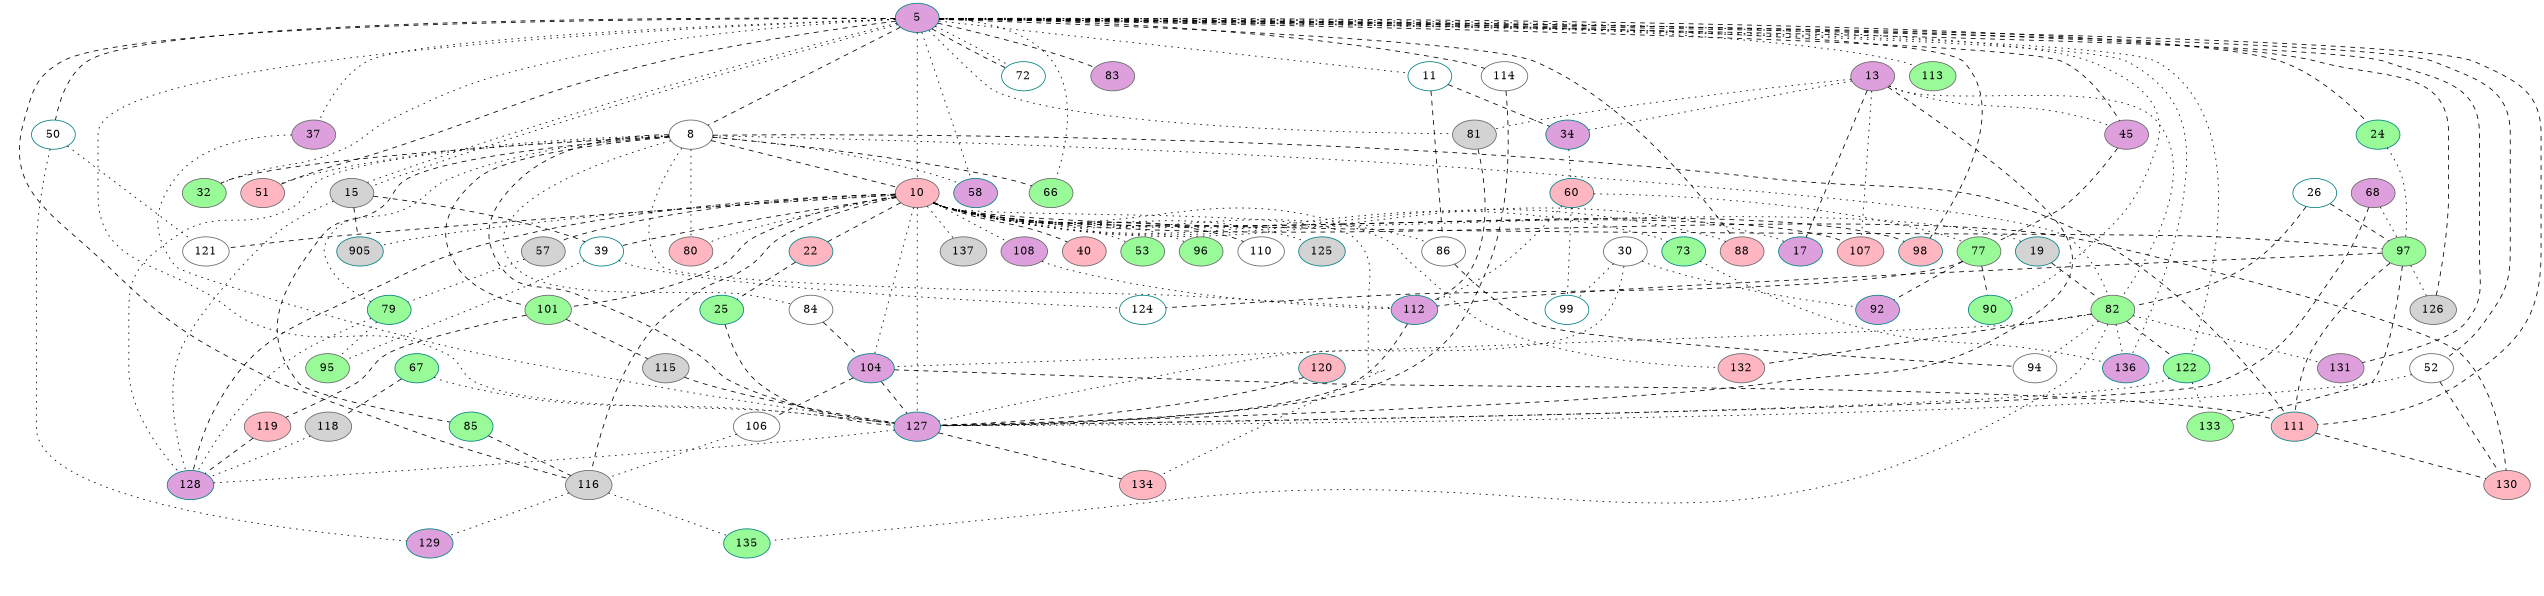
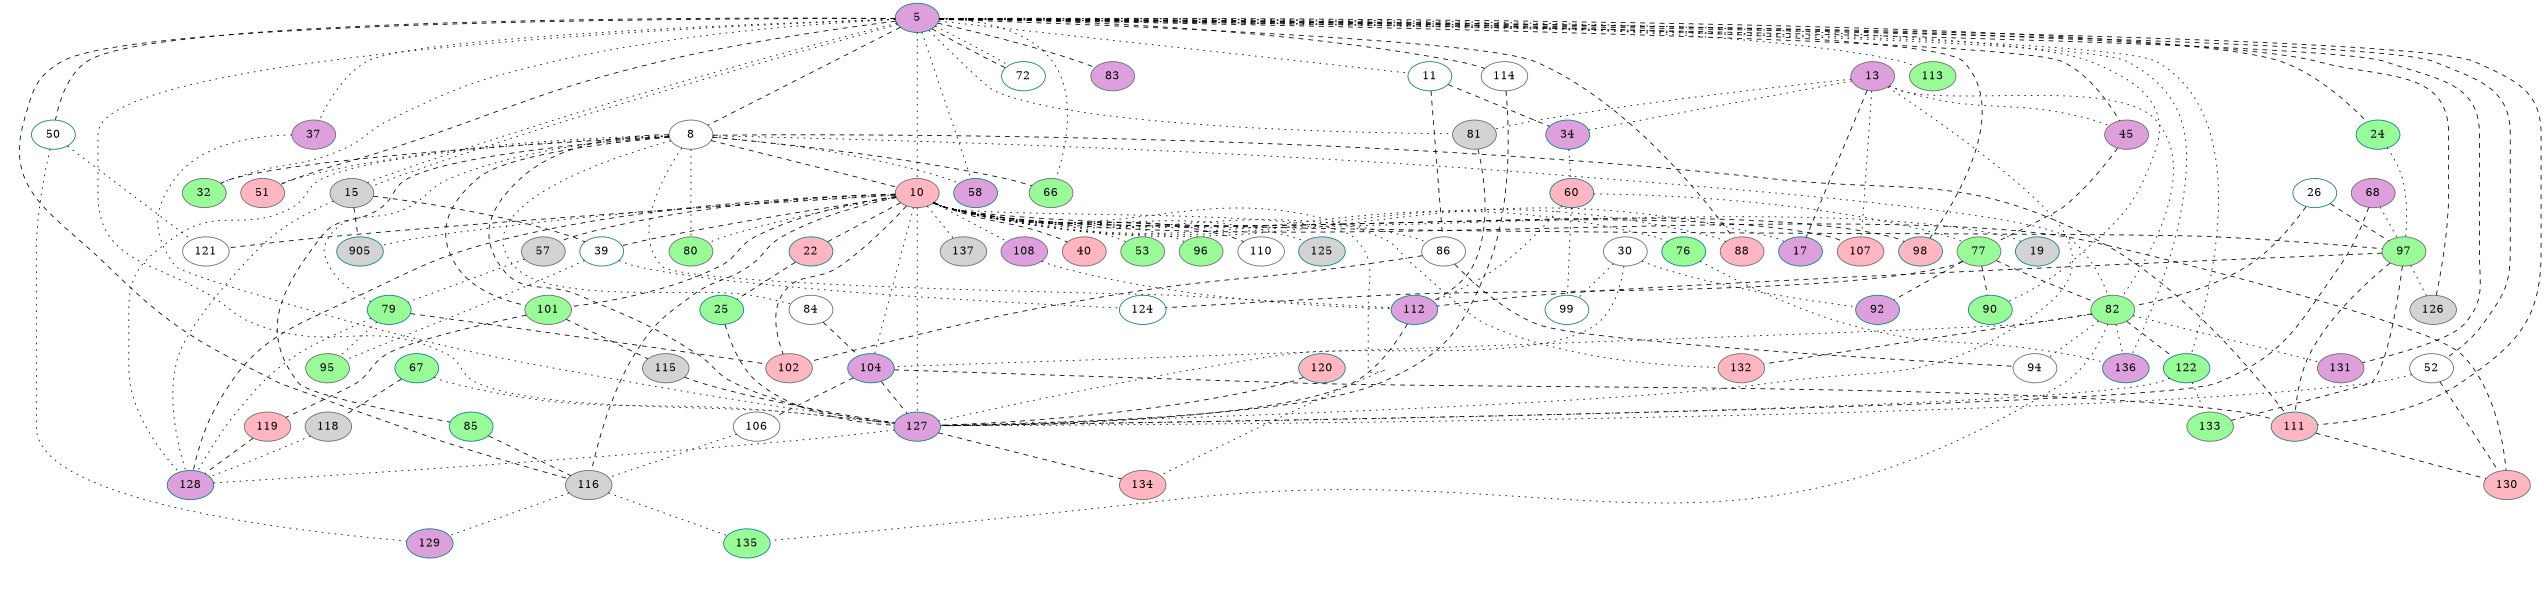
(691, 251) -> (691, 251)
(1684, 251) -> (1684, 251)
(2075, 281) -> (2038, 279)
none -> (789, 368)
(1658, 394) -> (1658, 394)
